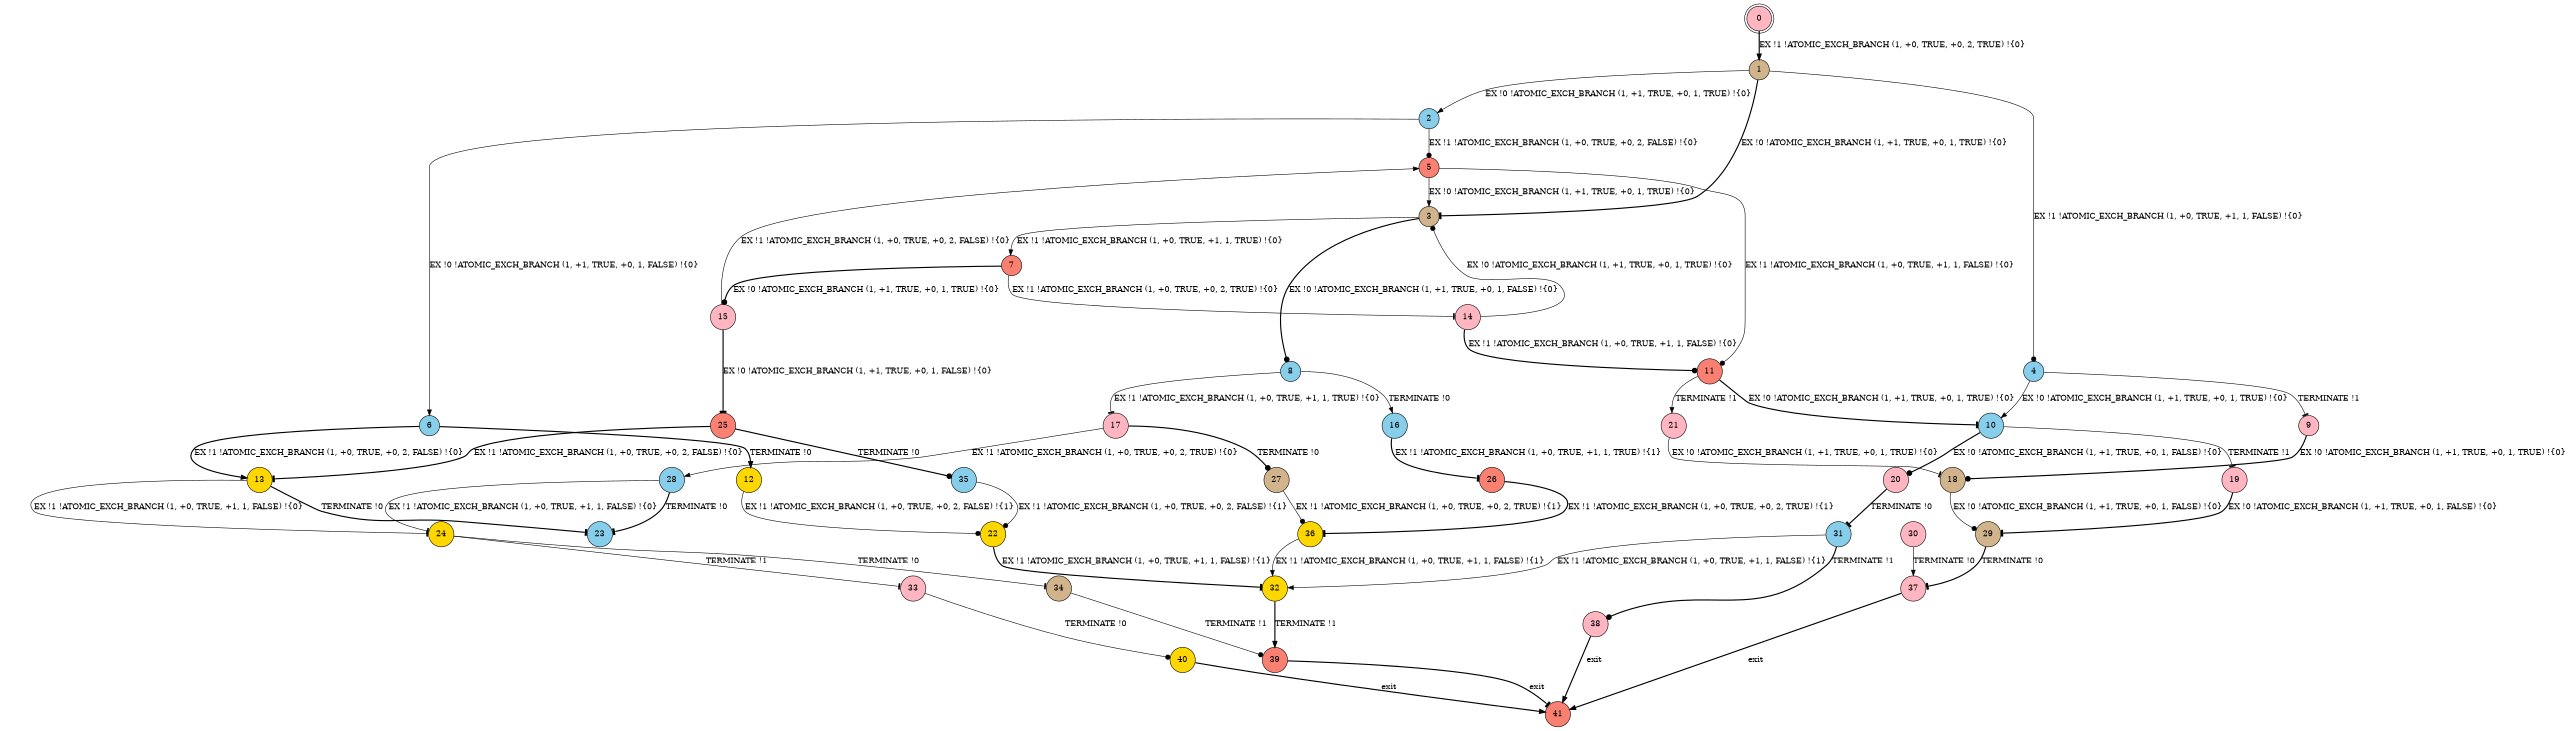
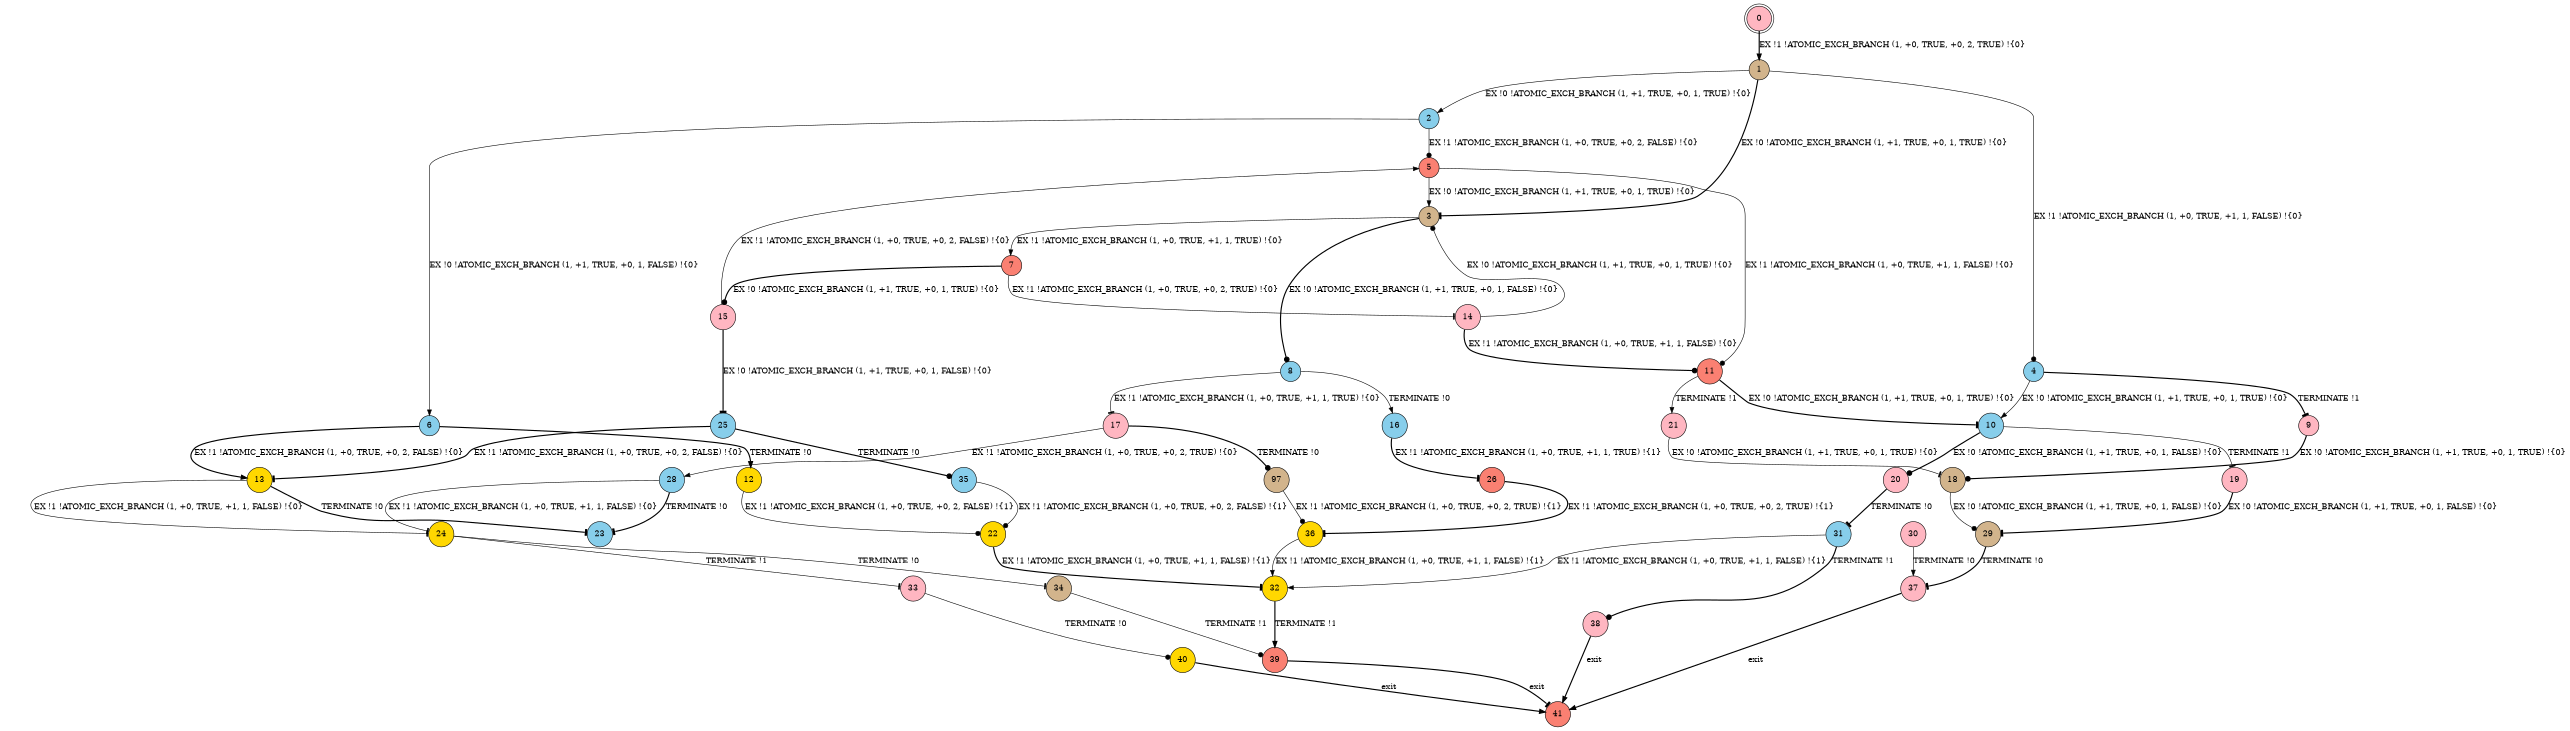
(2180, 379) -> (2180, 379)
(723, 426) -> (723, 426)
(1277, 480) -> (1277, 480)
